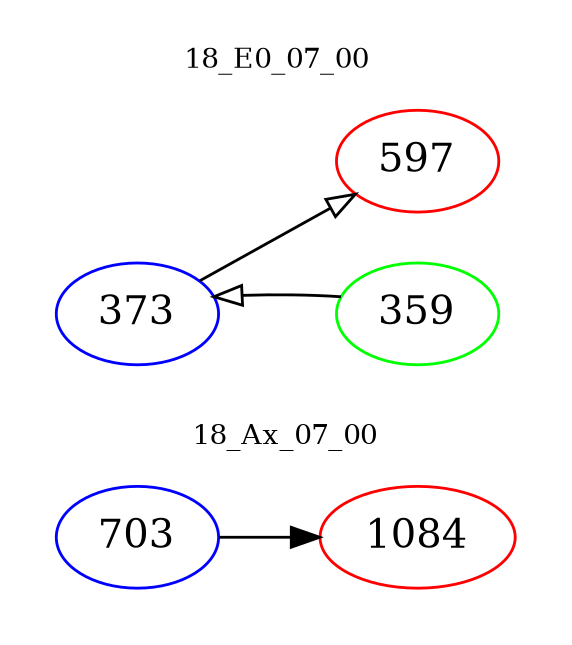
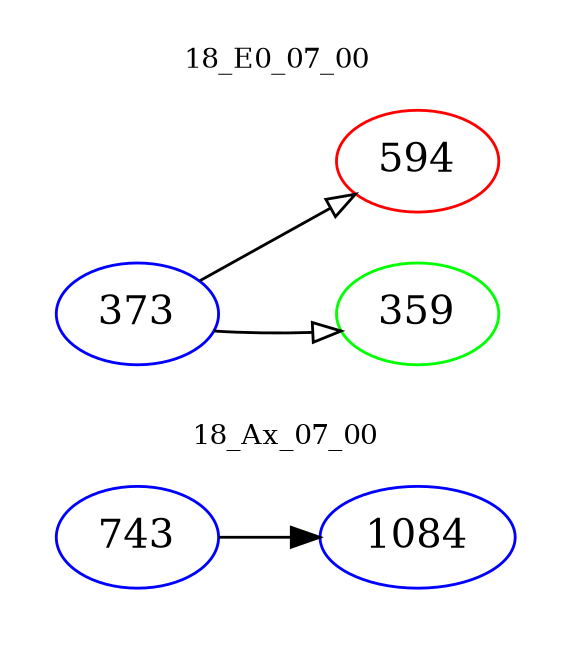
(418, 161) -> (418, 161)
(292, 295) -> (263, 333)
(137, 537) -> (137, 537)
(418, 537) -> (418, 537)
